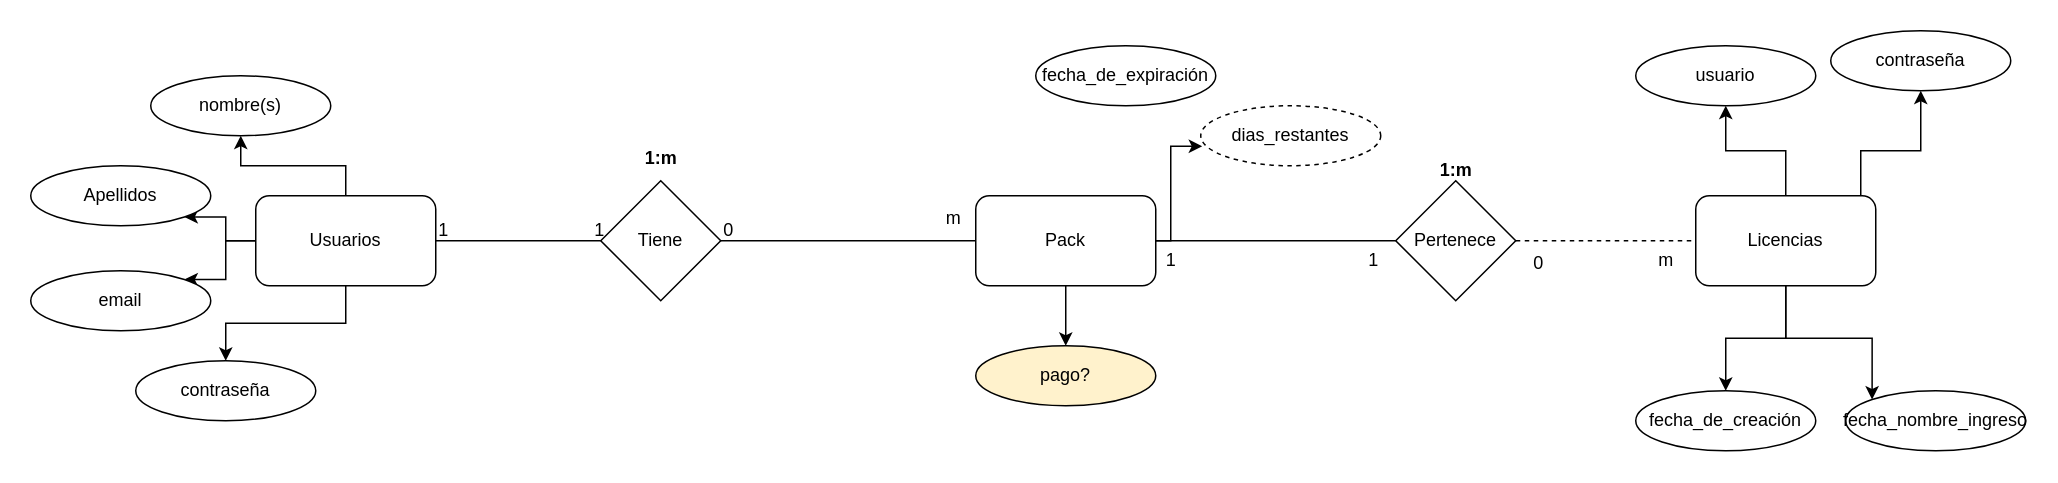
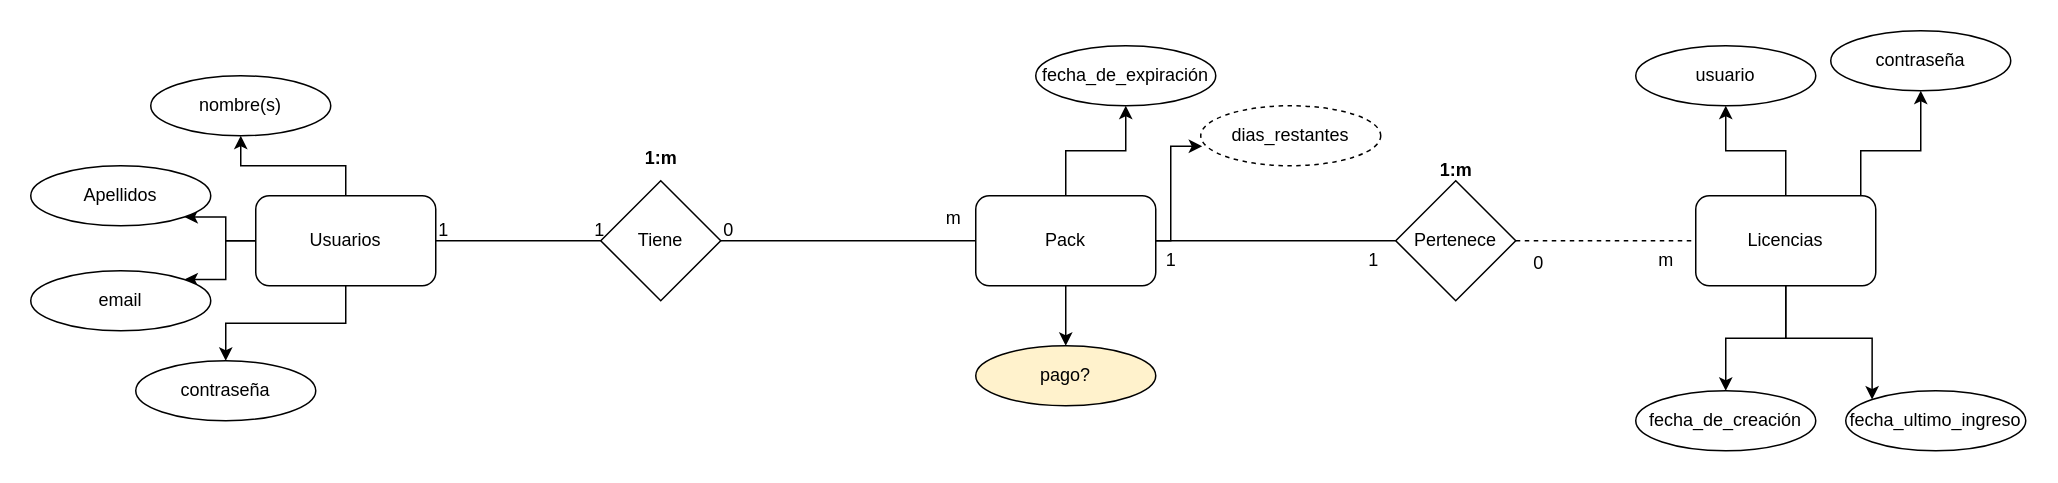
none -> (1091, 151)
(1936, 421) -> (1936, 421)
